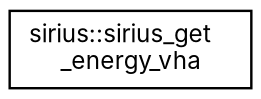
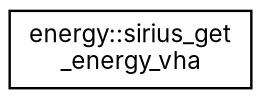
(130, 50) -> (130, 50)
